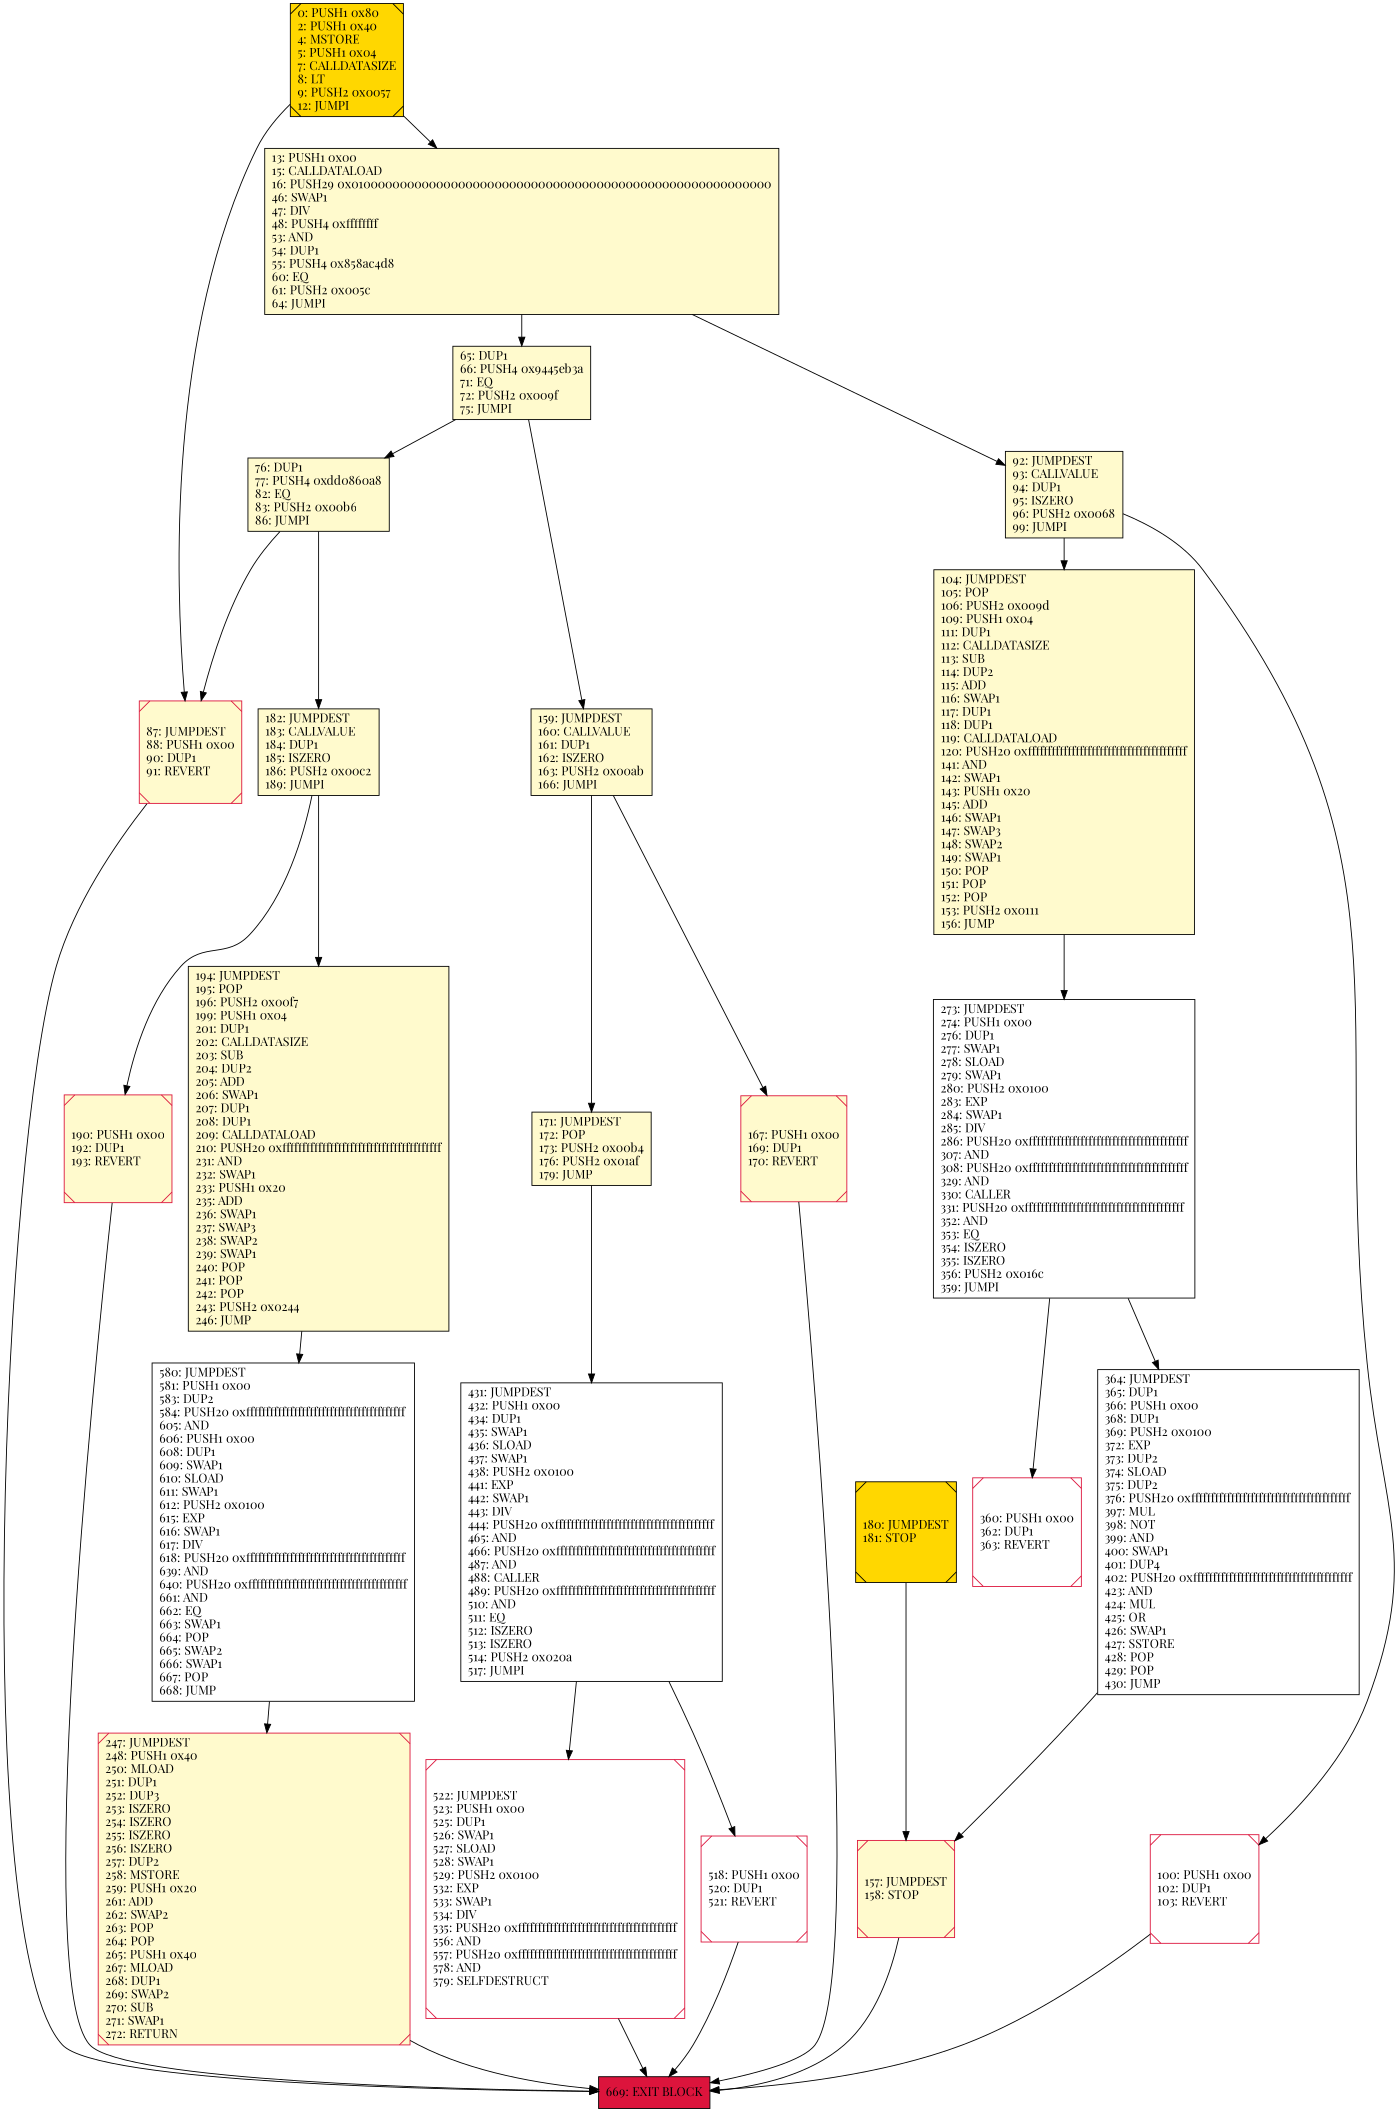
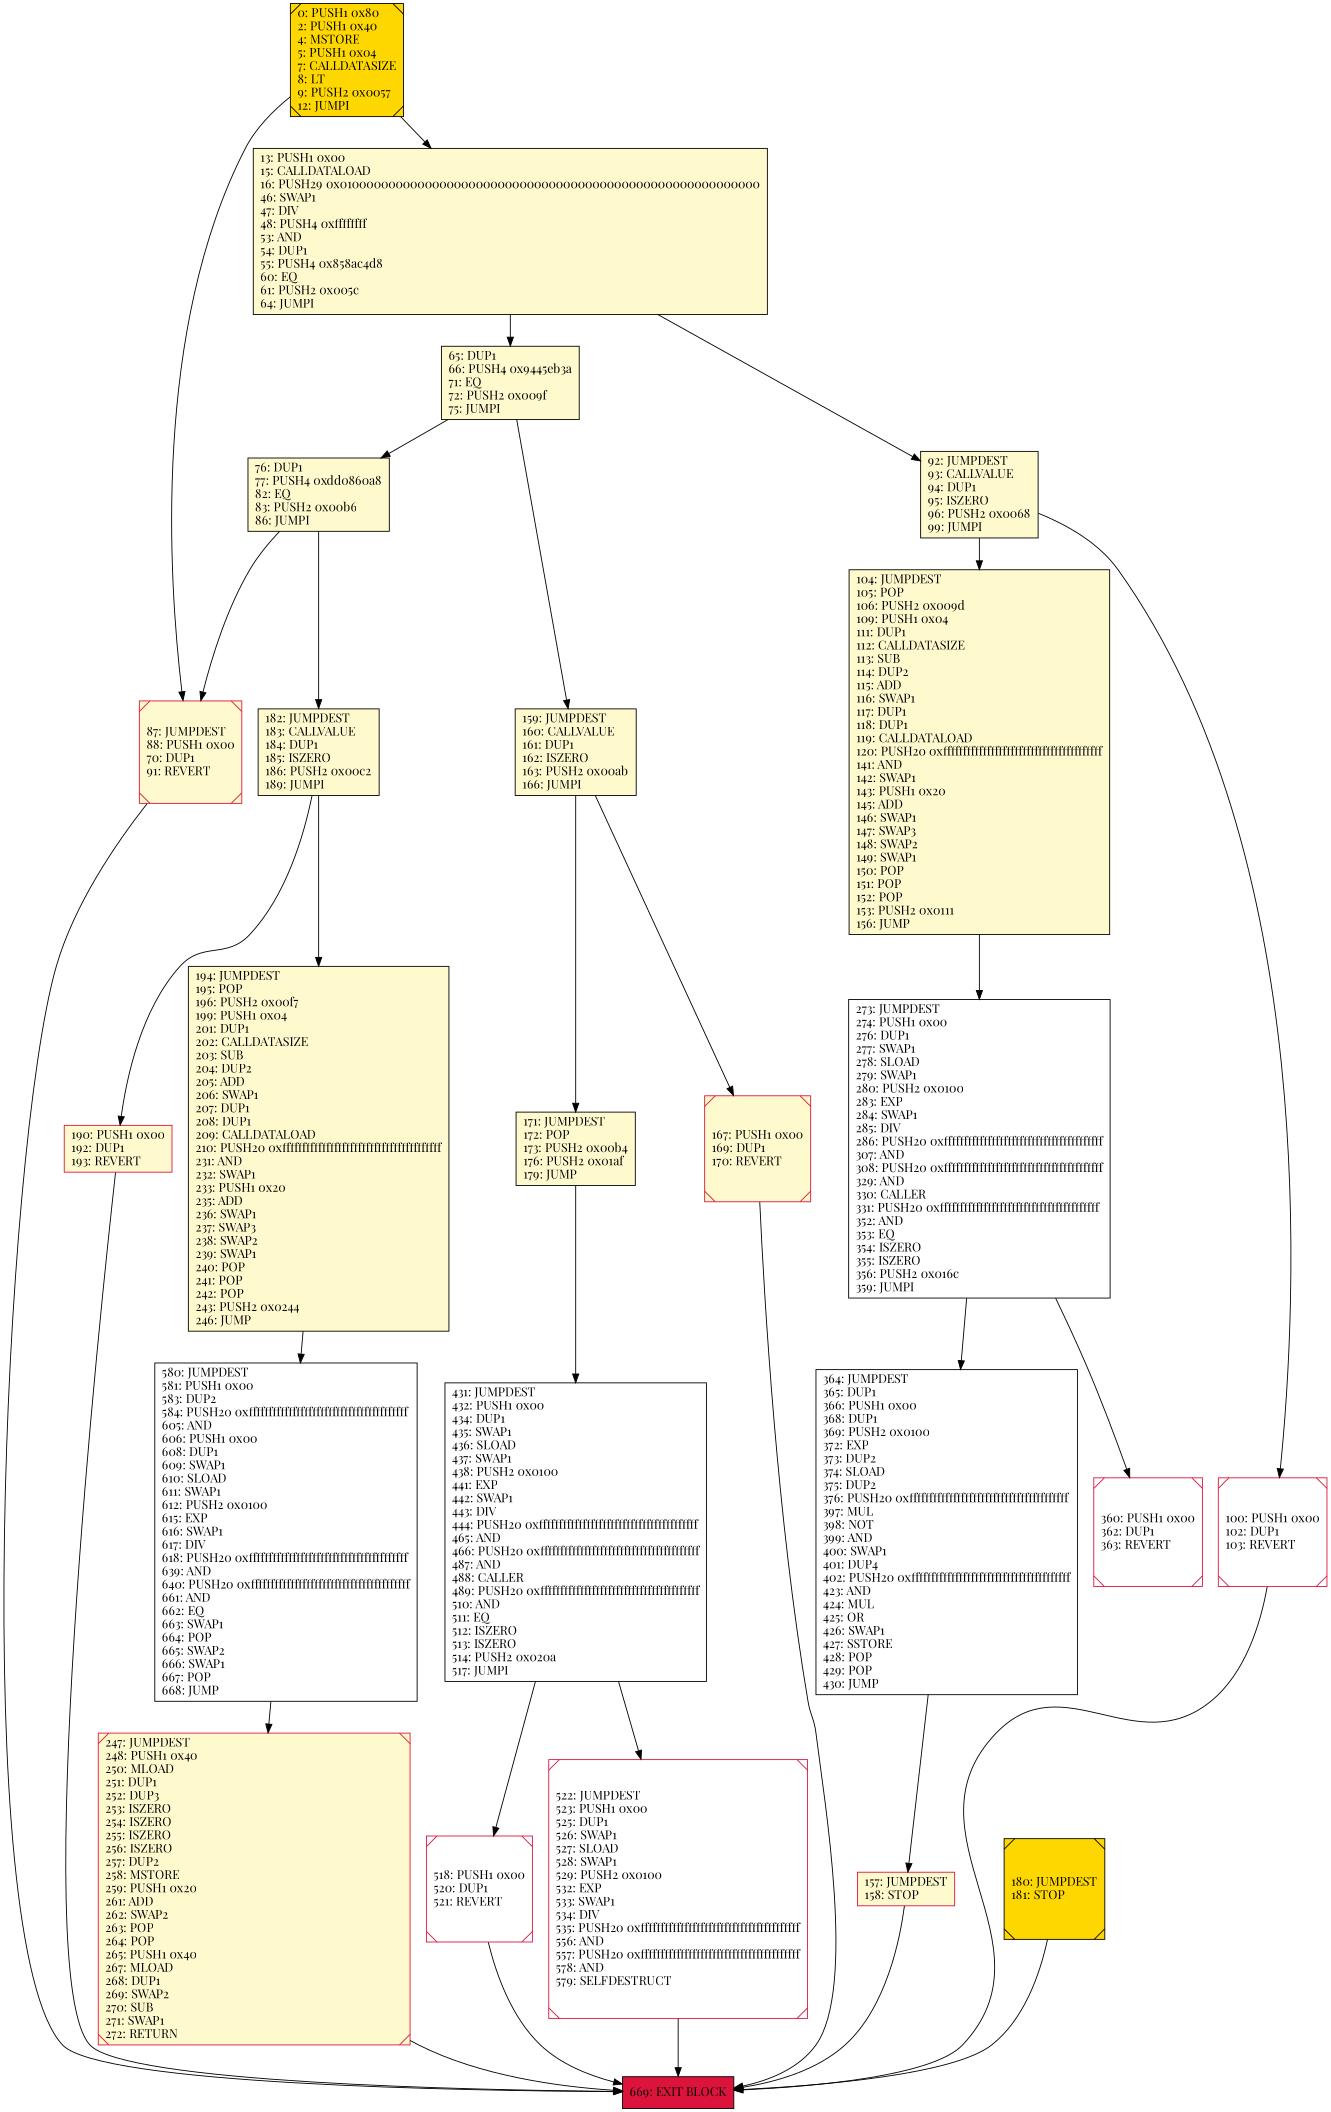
(191, 752) -> (191, 752)
(118, 1149) -> (118, 1149)
(906, 1707) -> (939, 2066)
(906, 1889) -> (906, 1889)
